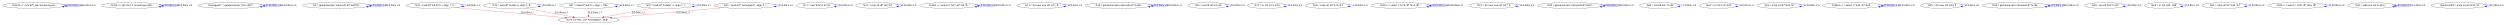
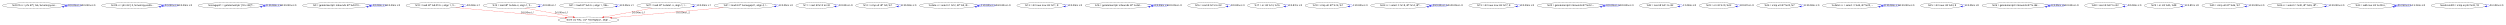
(1118, 6) -> (1118, 6)
(588, 12) -> none
